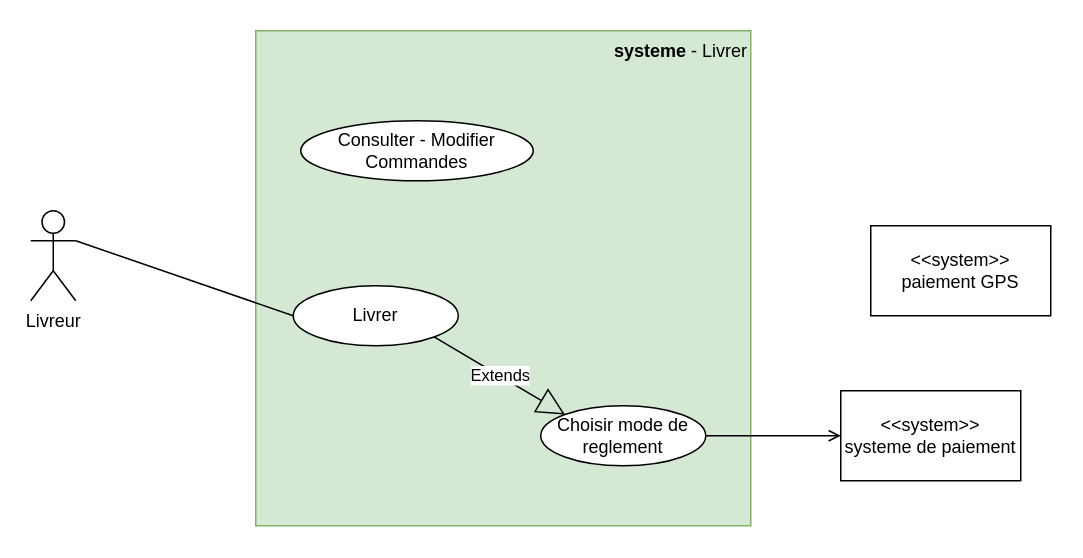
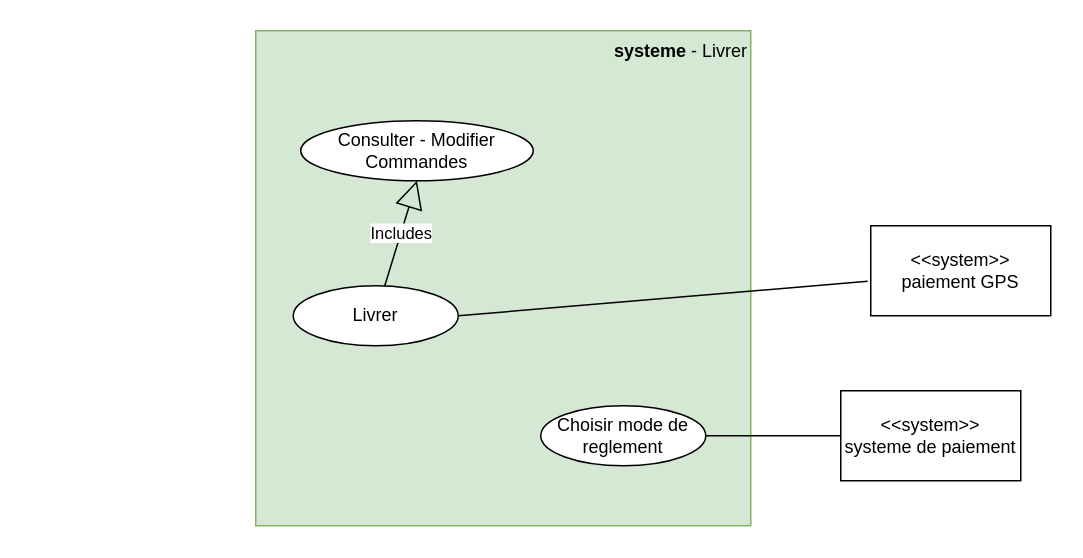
none -> (397, 246)
(53, 256) -> none
(185, 279) -> none
none -> (663, 299)
(489, 369) -> none
(833, 436) -> (834, 436)
